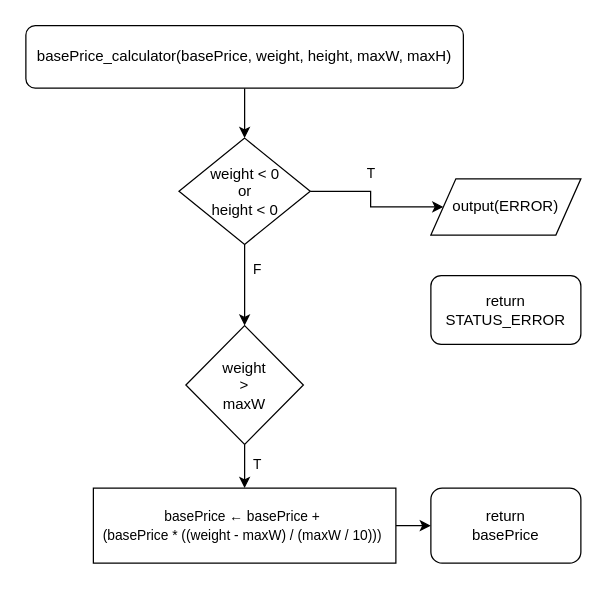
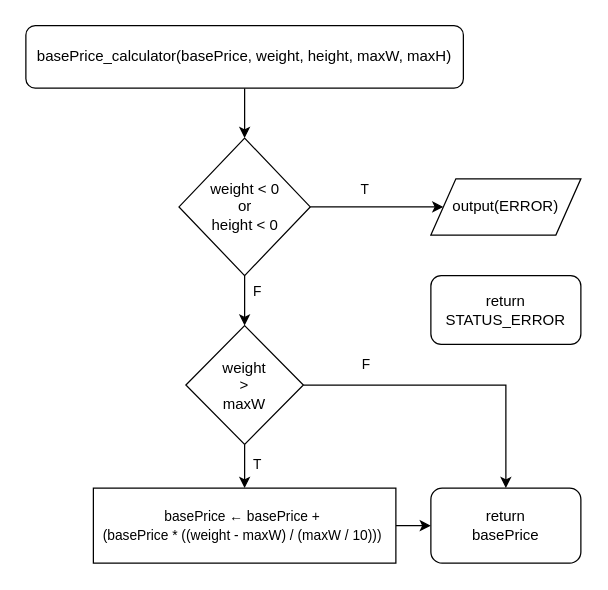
(244, 191) -> (244, 207)
none -> (451, 385)
